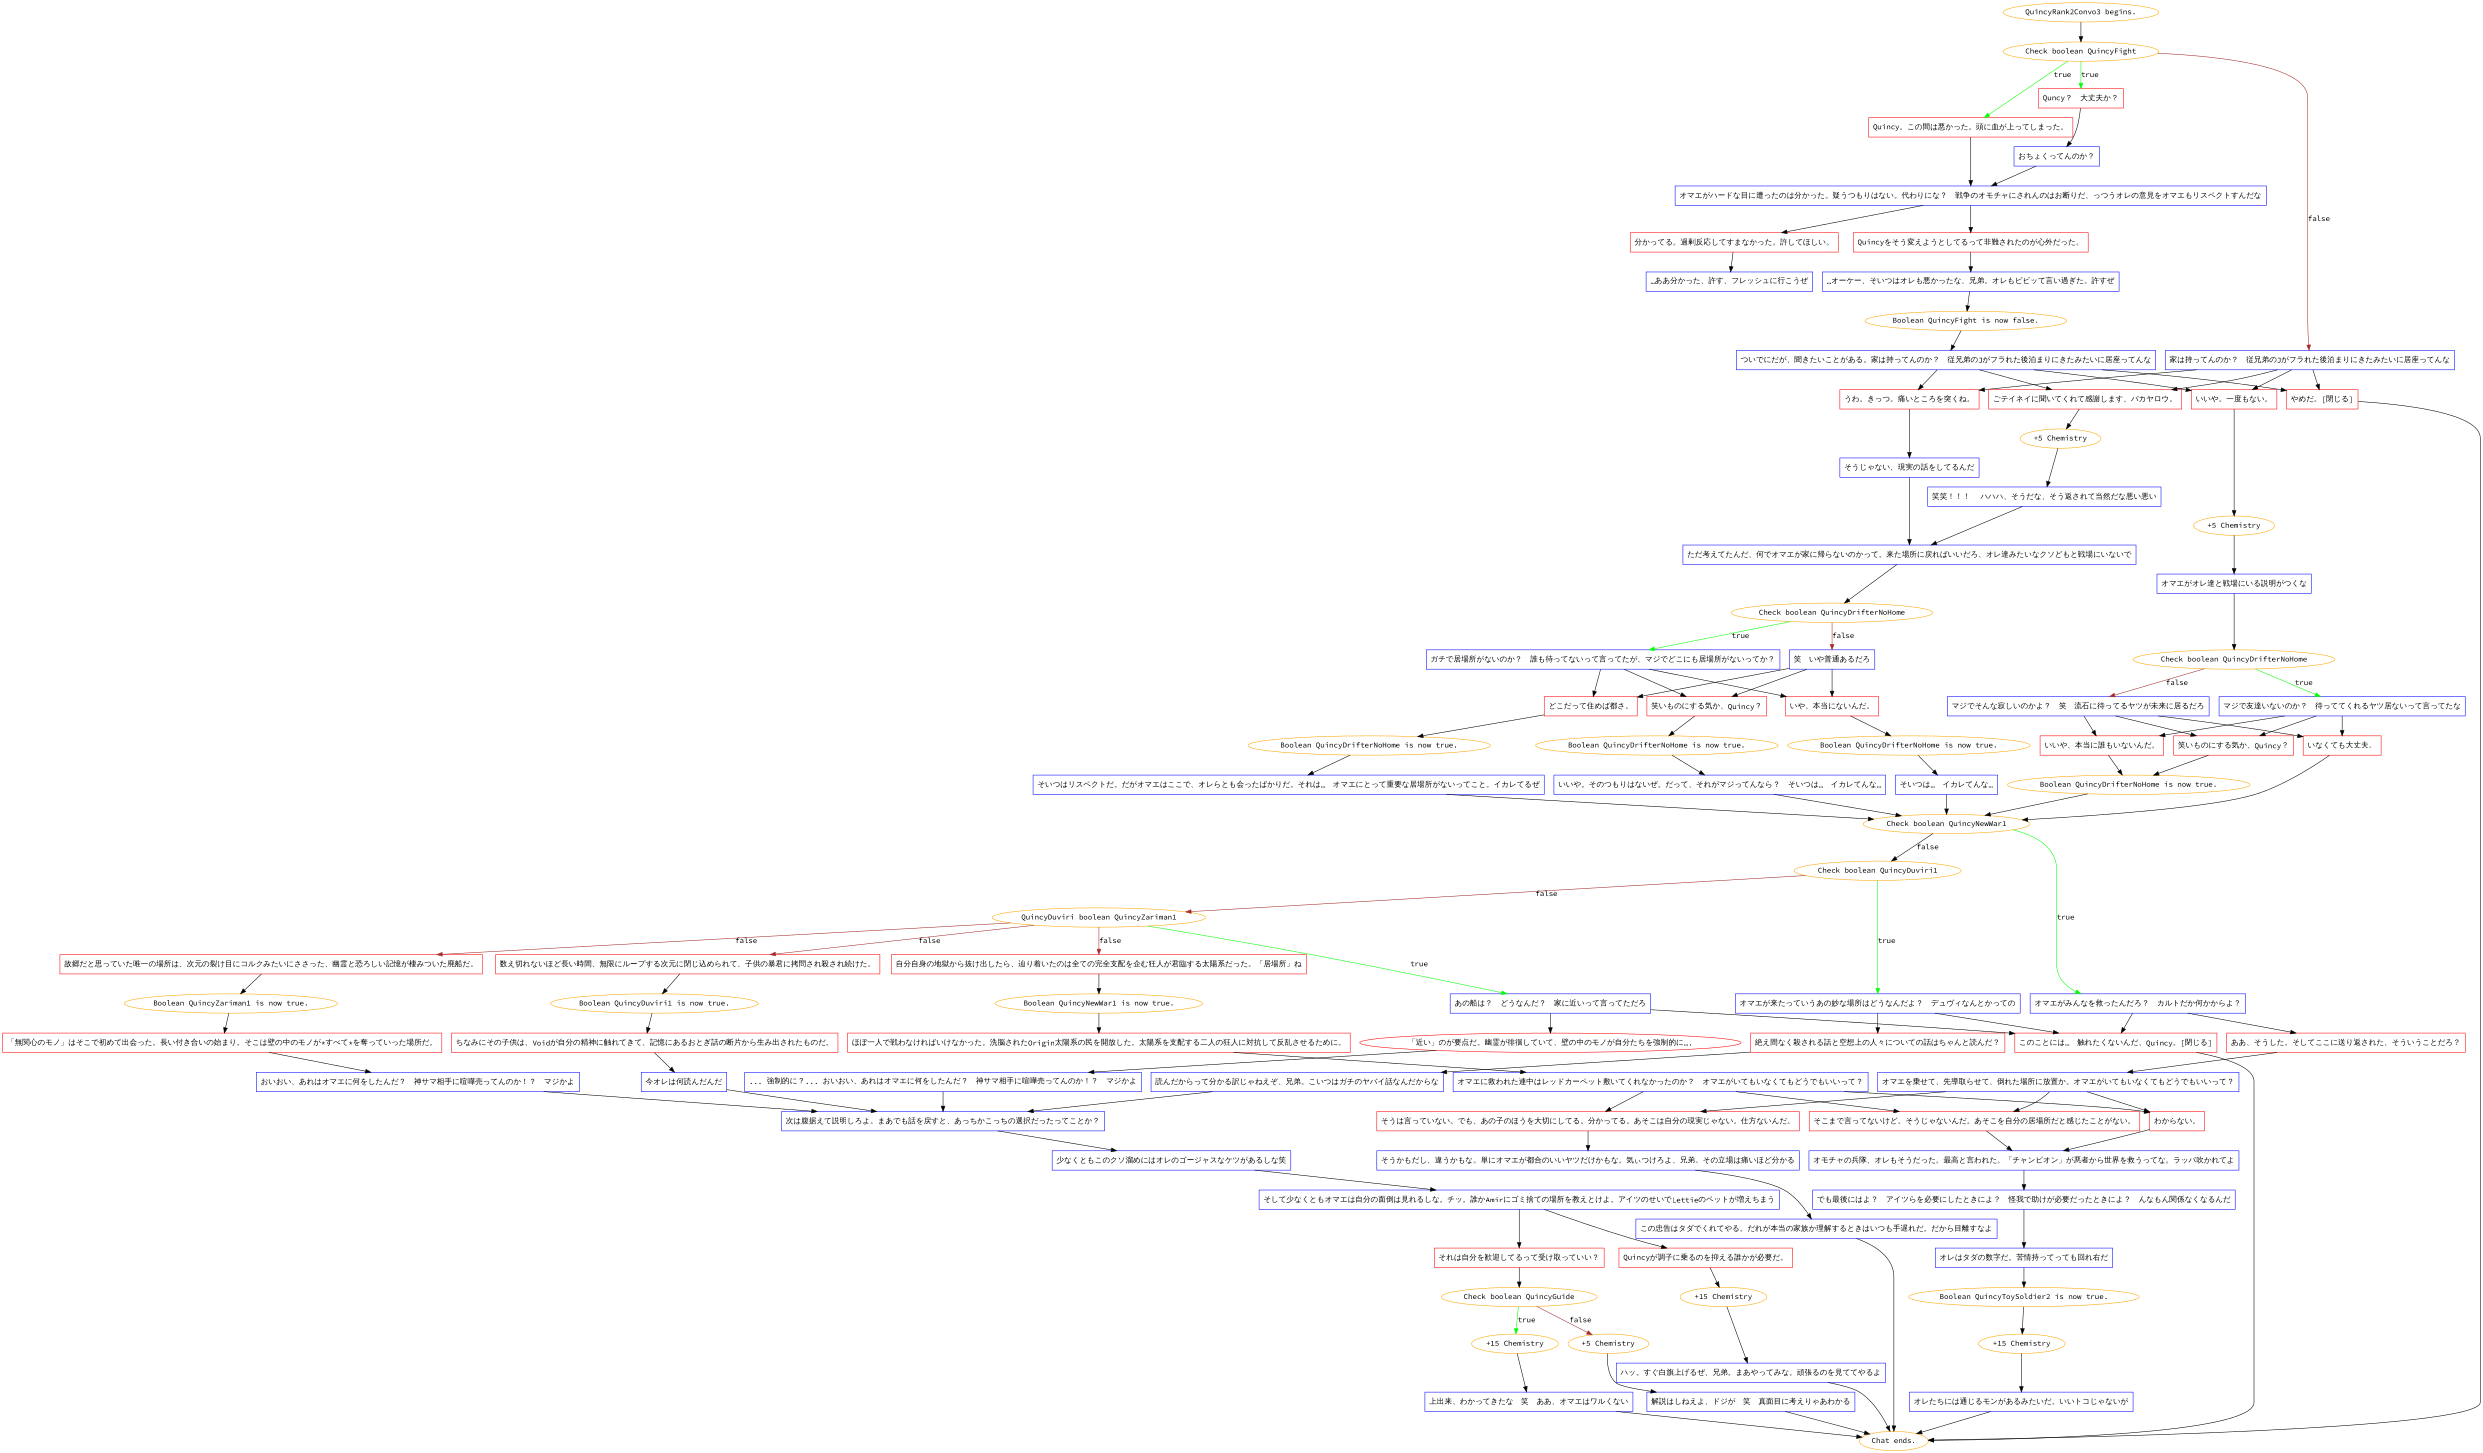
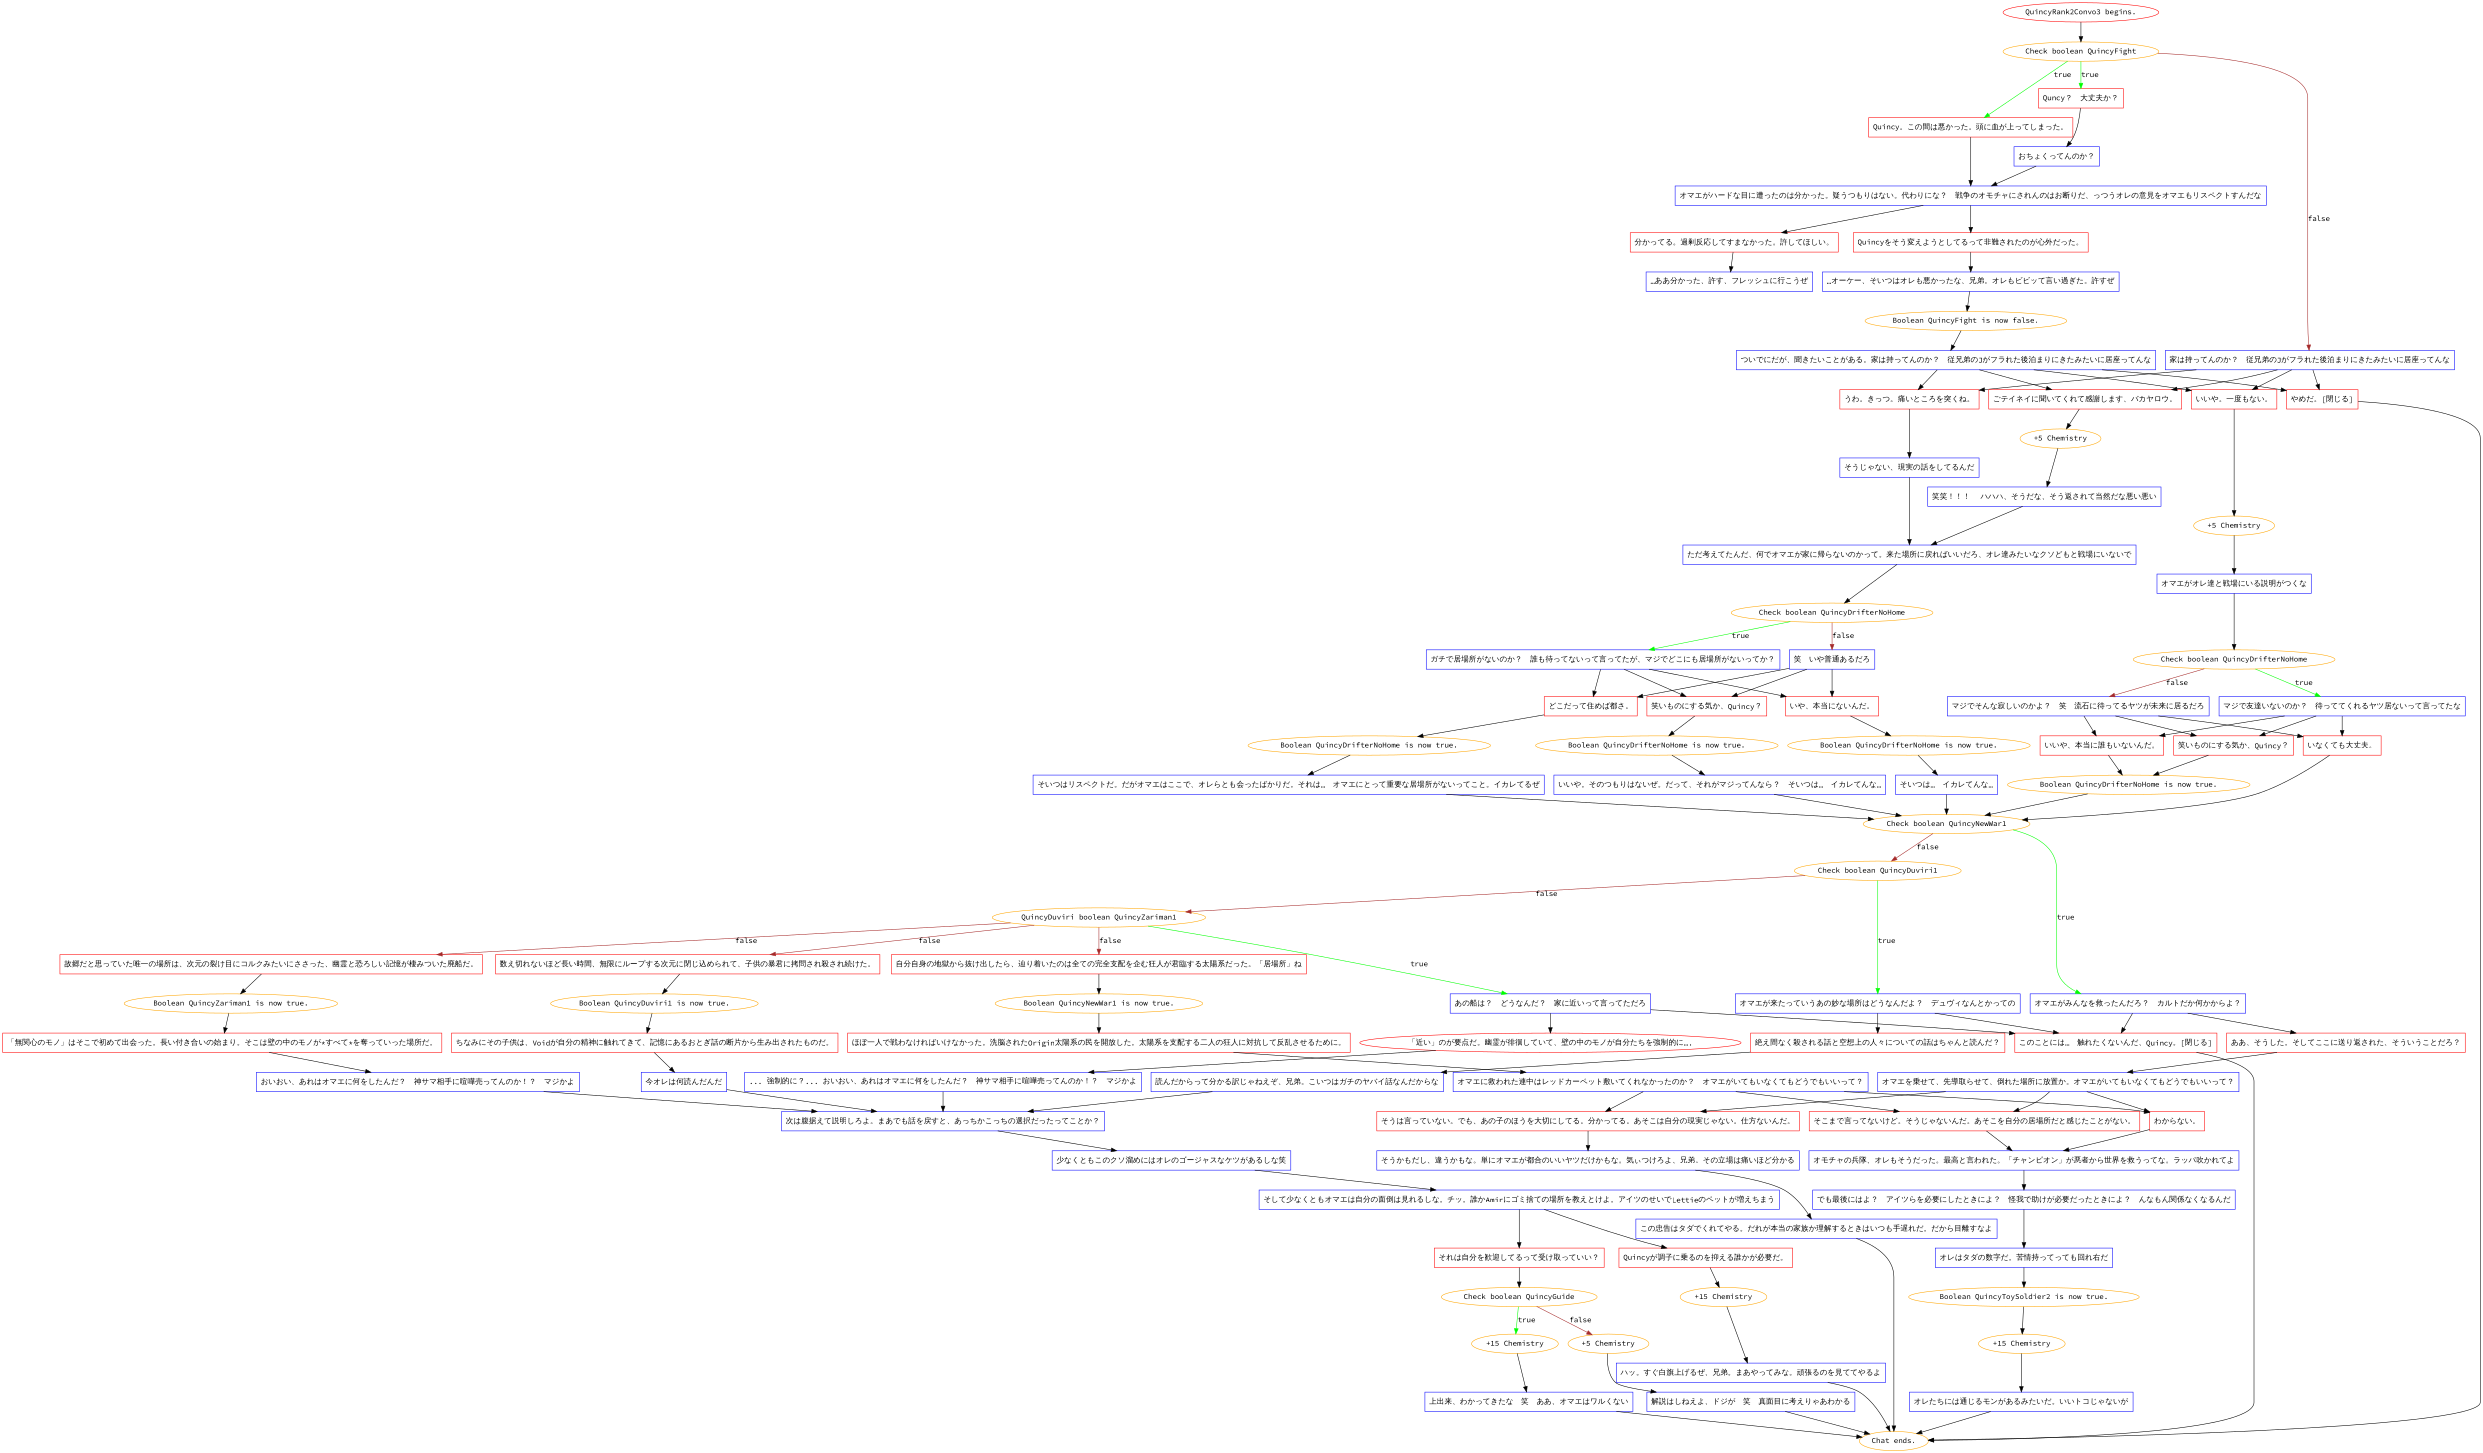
(2081, 12) -> (2081, 12)
(1915, 846) -> (1915, 846)
